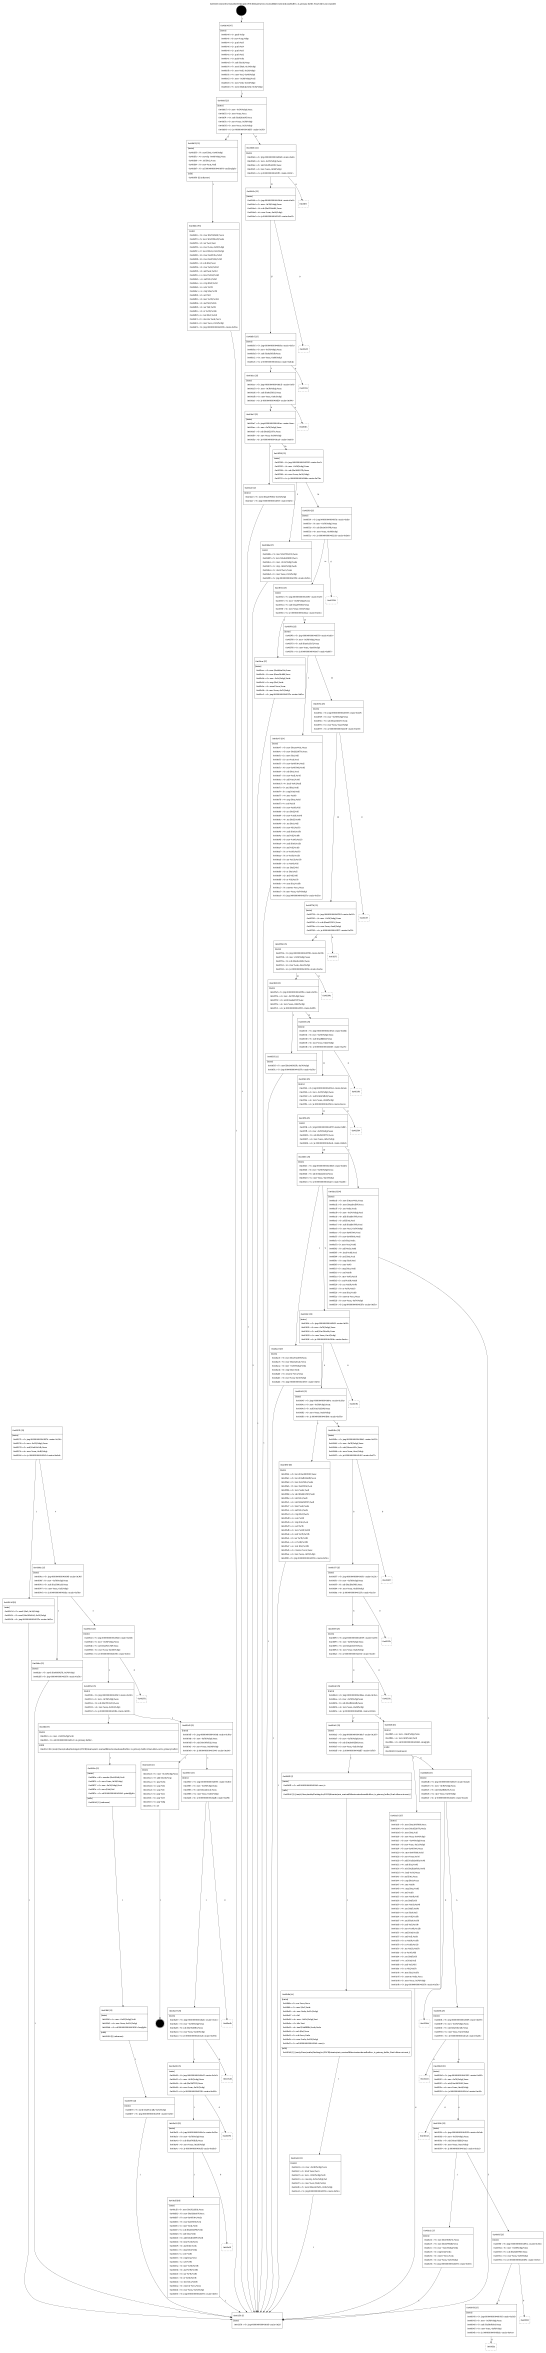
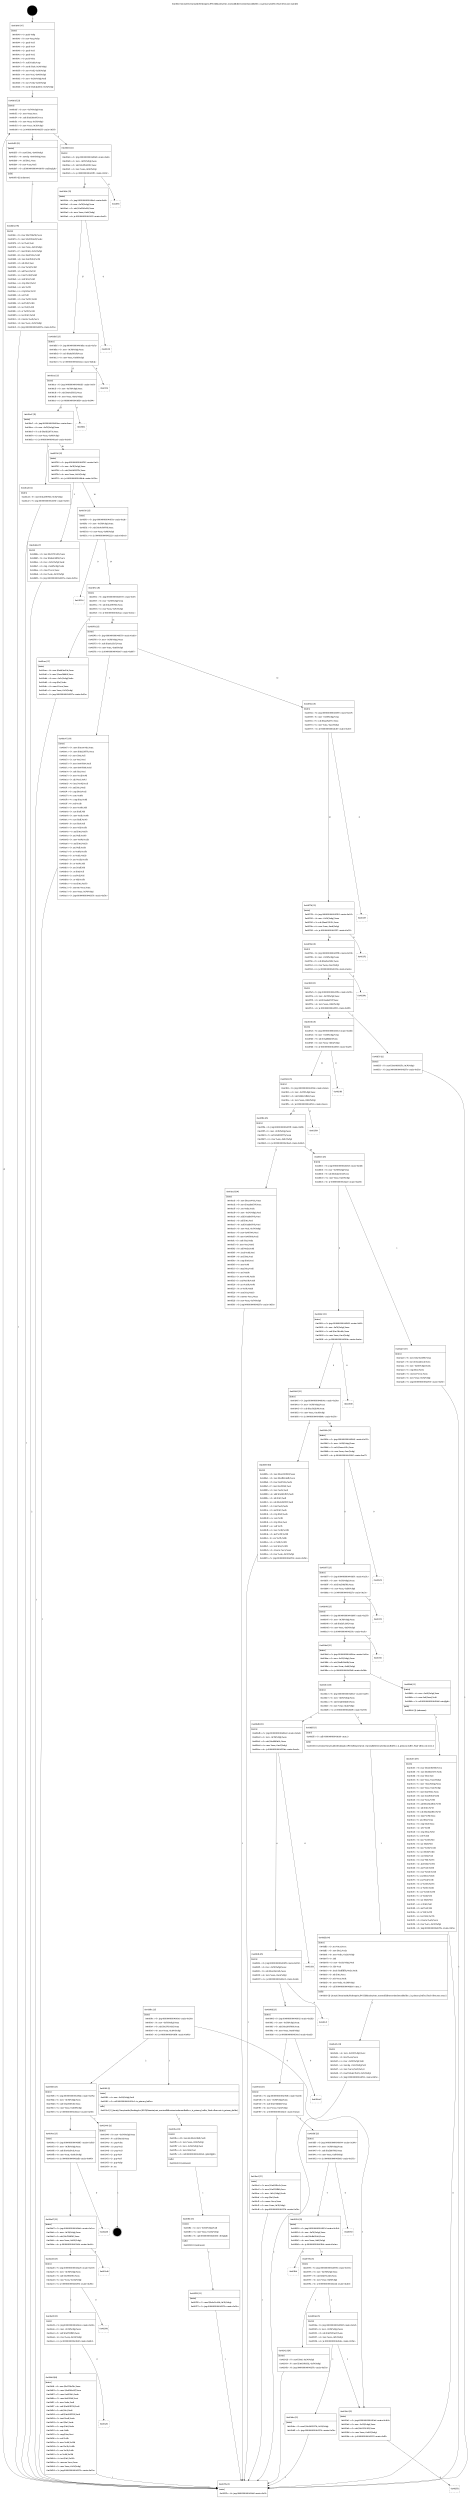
(108, 1670) -> (368, 2157)
none -> (321, 2251)
